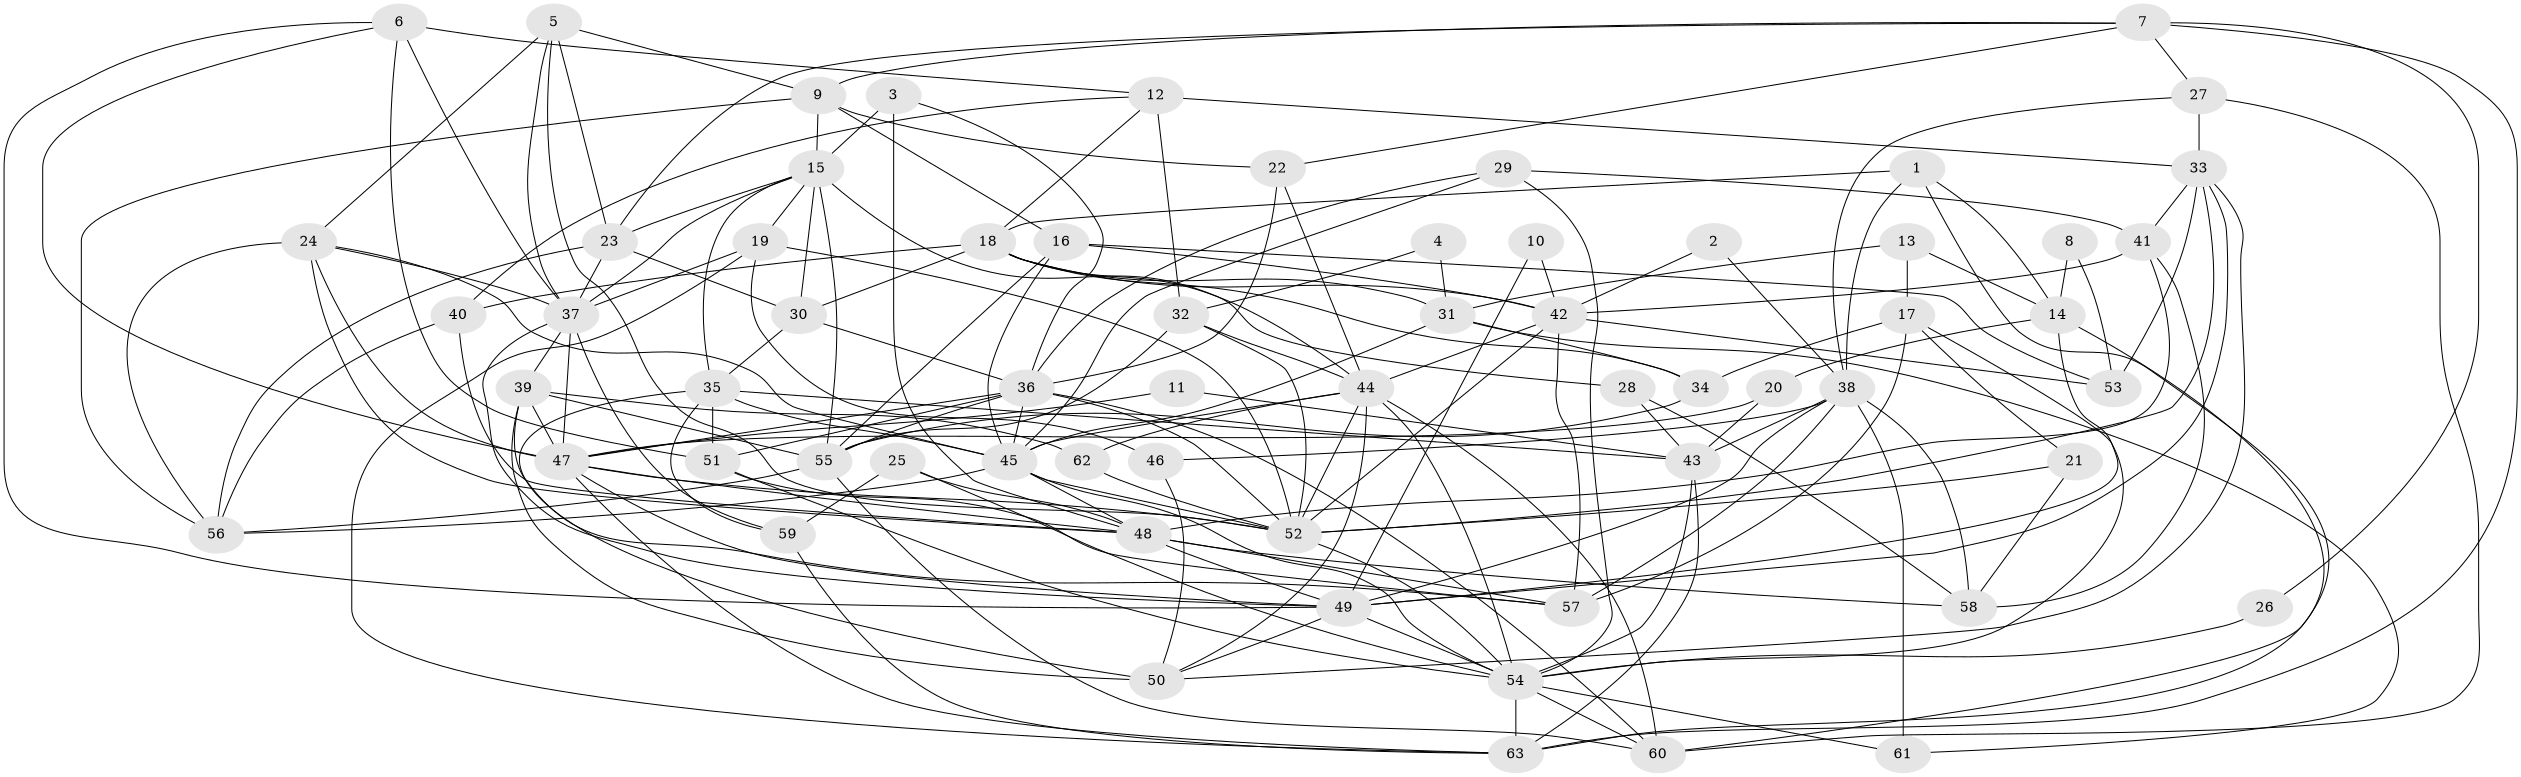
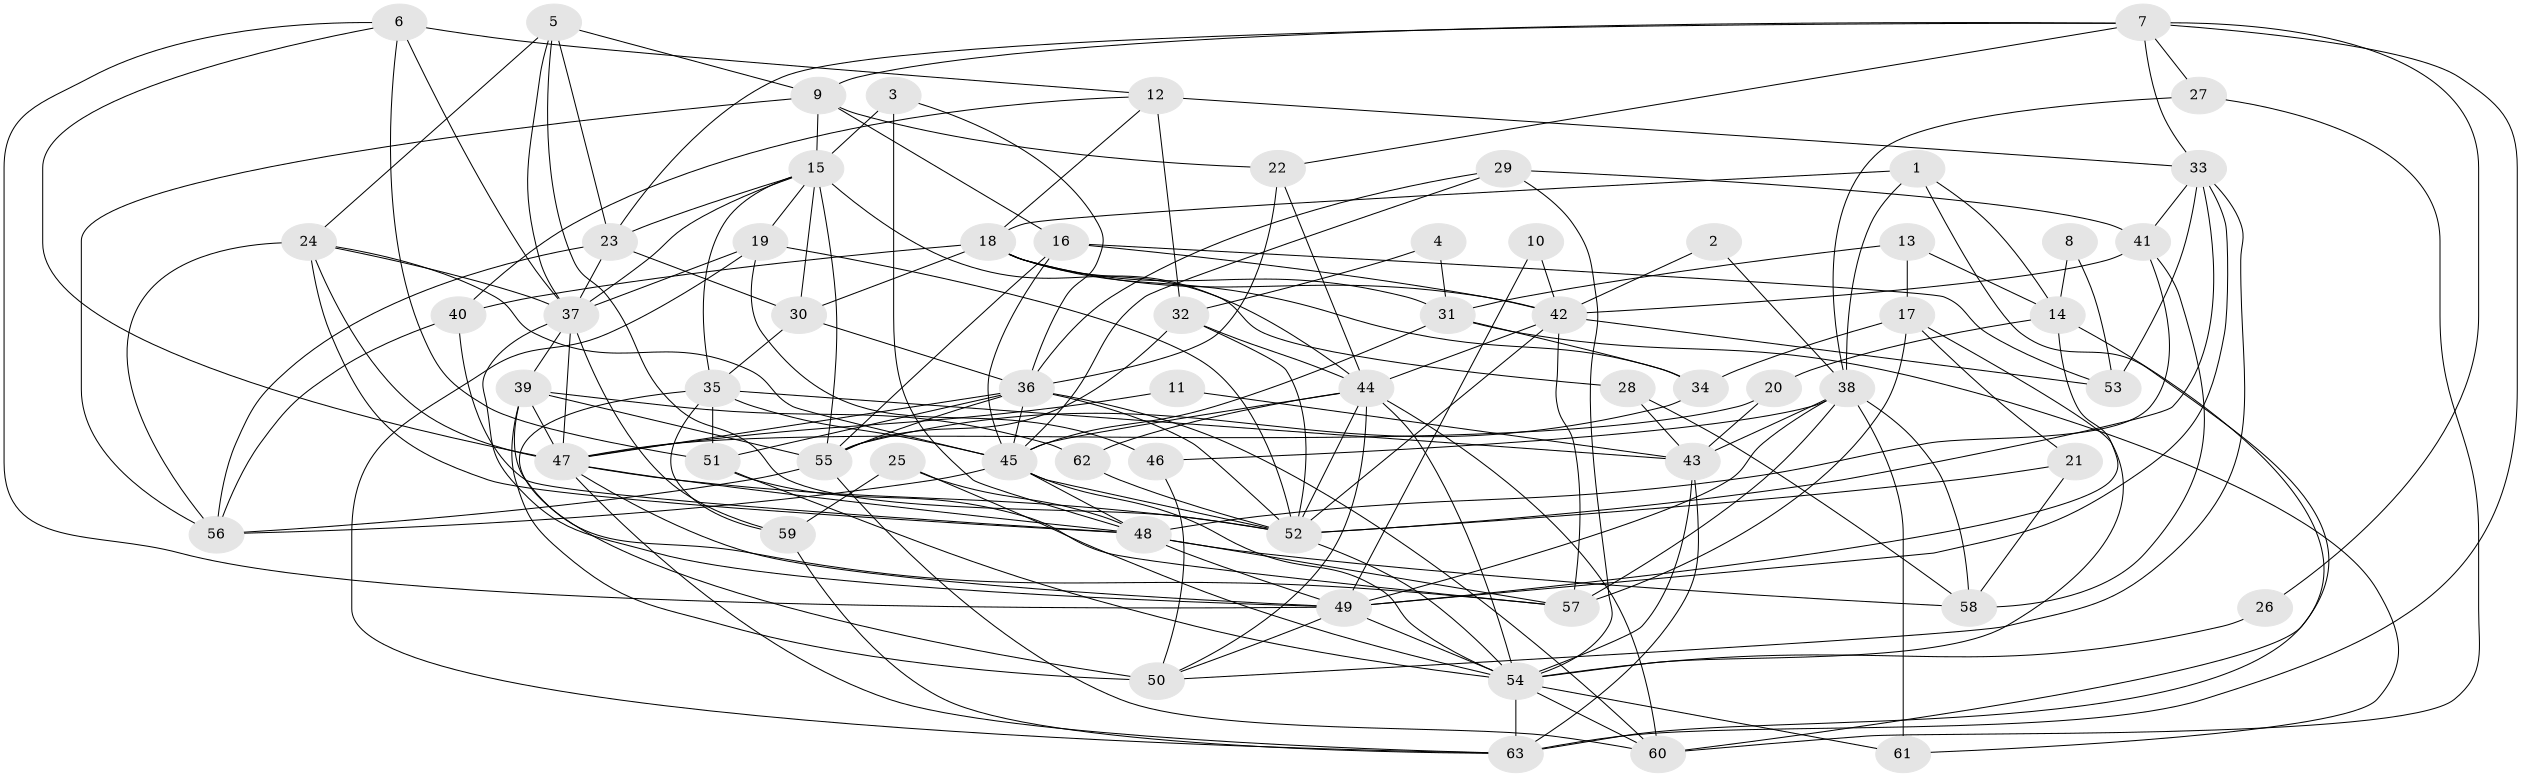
(2199, 132) -> (2159, 105)
